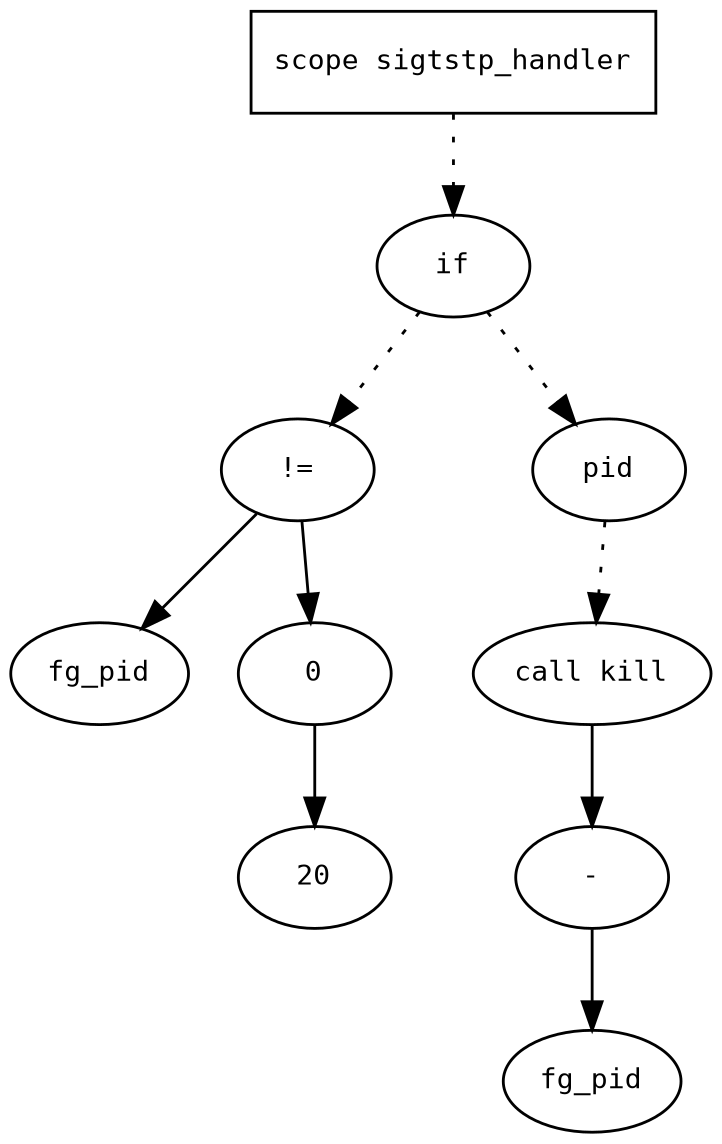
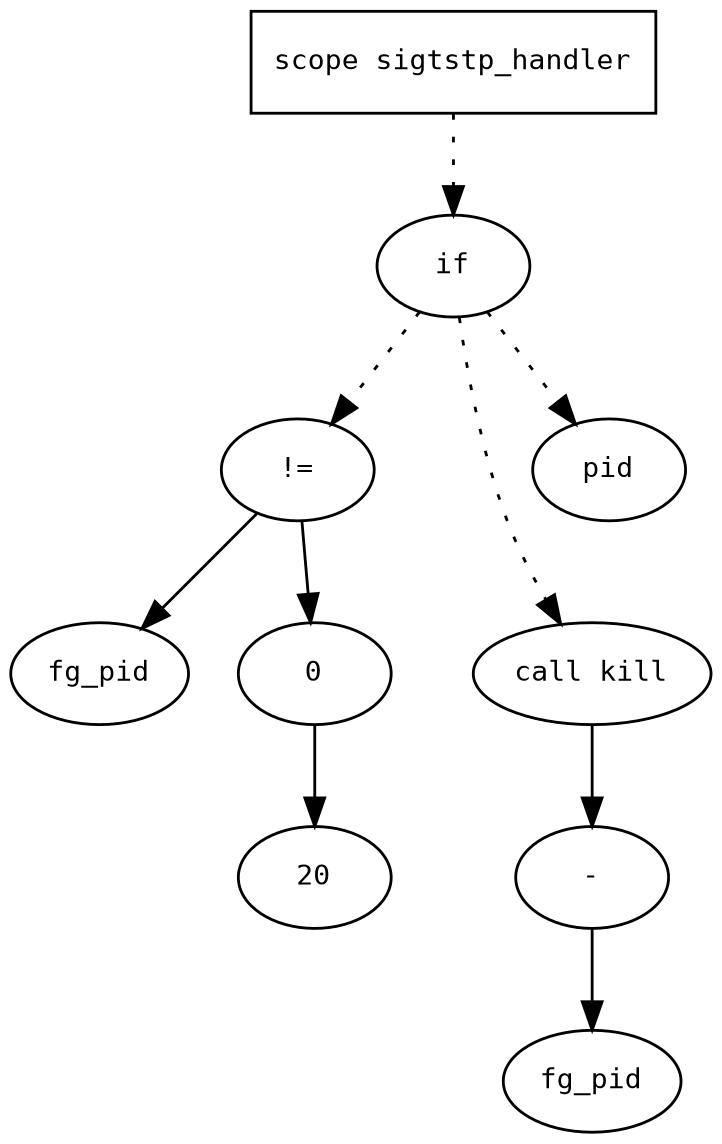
(602, 558) -> (489, 463)
